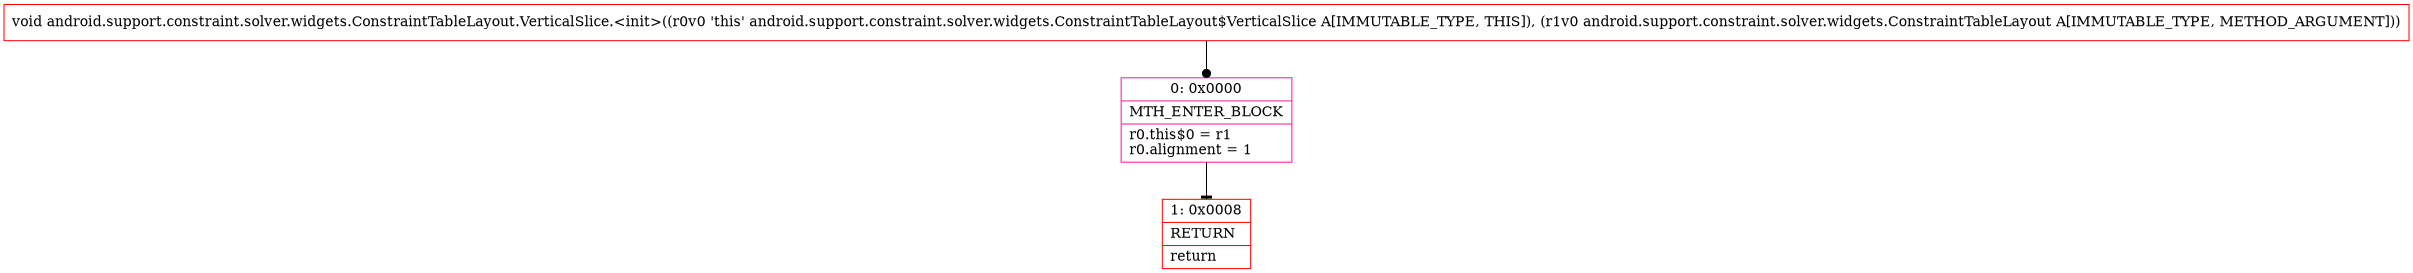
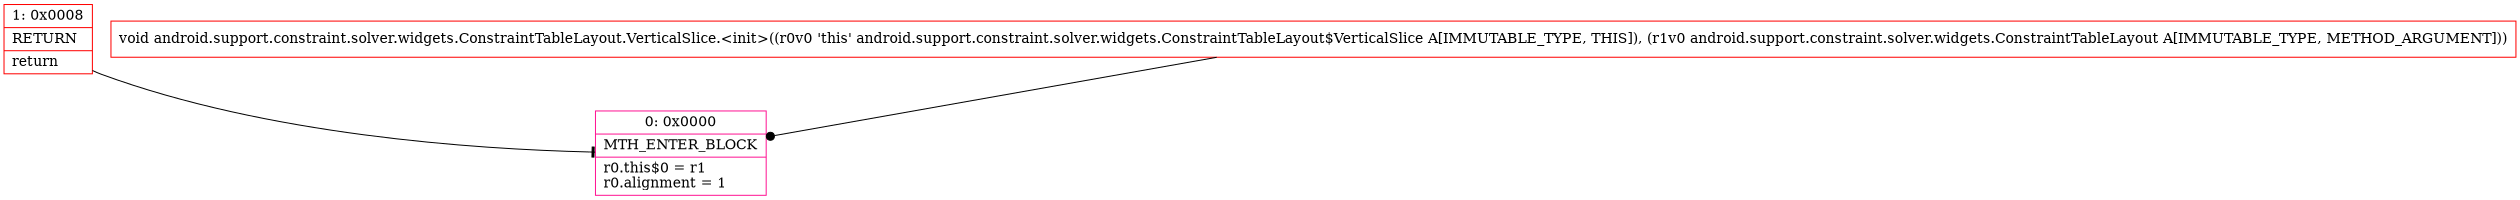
(1207, 178) -> (338, 131)
